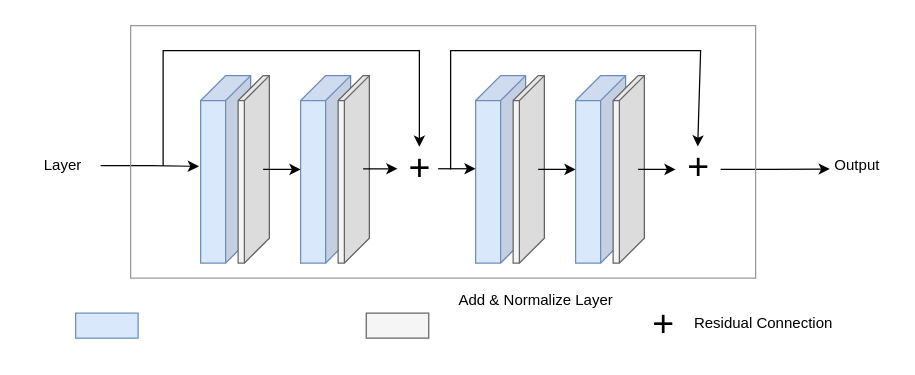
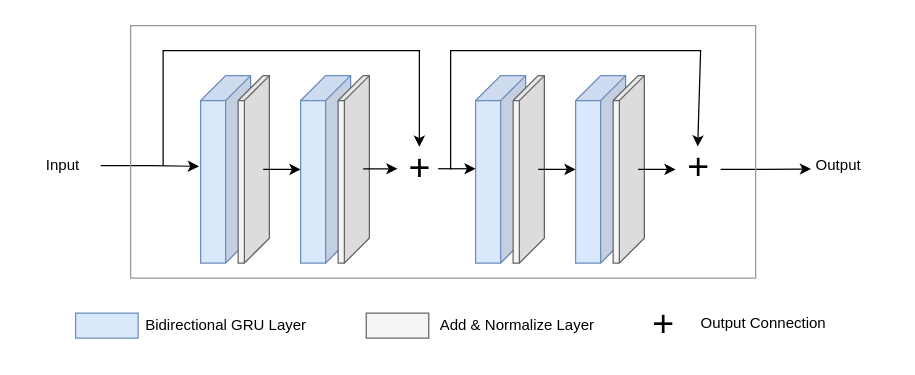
(63, 166) -> (63, 166)
(857, 166) -> (838, 166)
(535, 301) -> (516, 326)
(764, 323) -> (764, 323)
none -> (226, 326)
